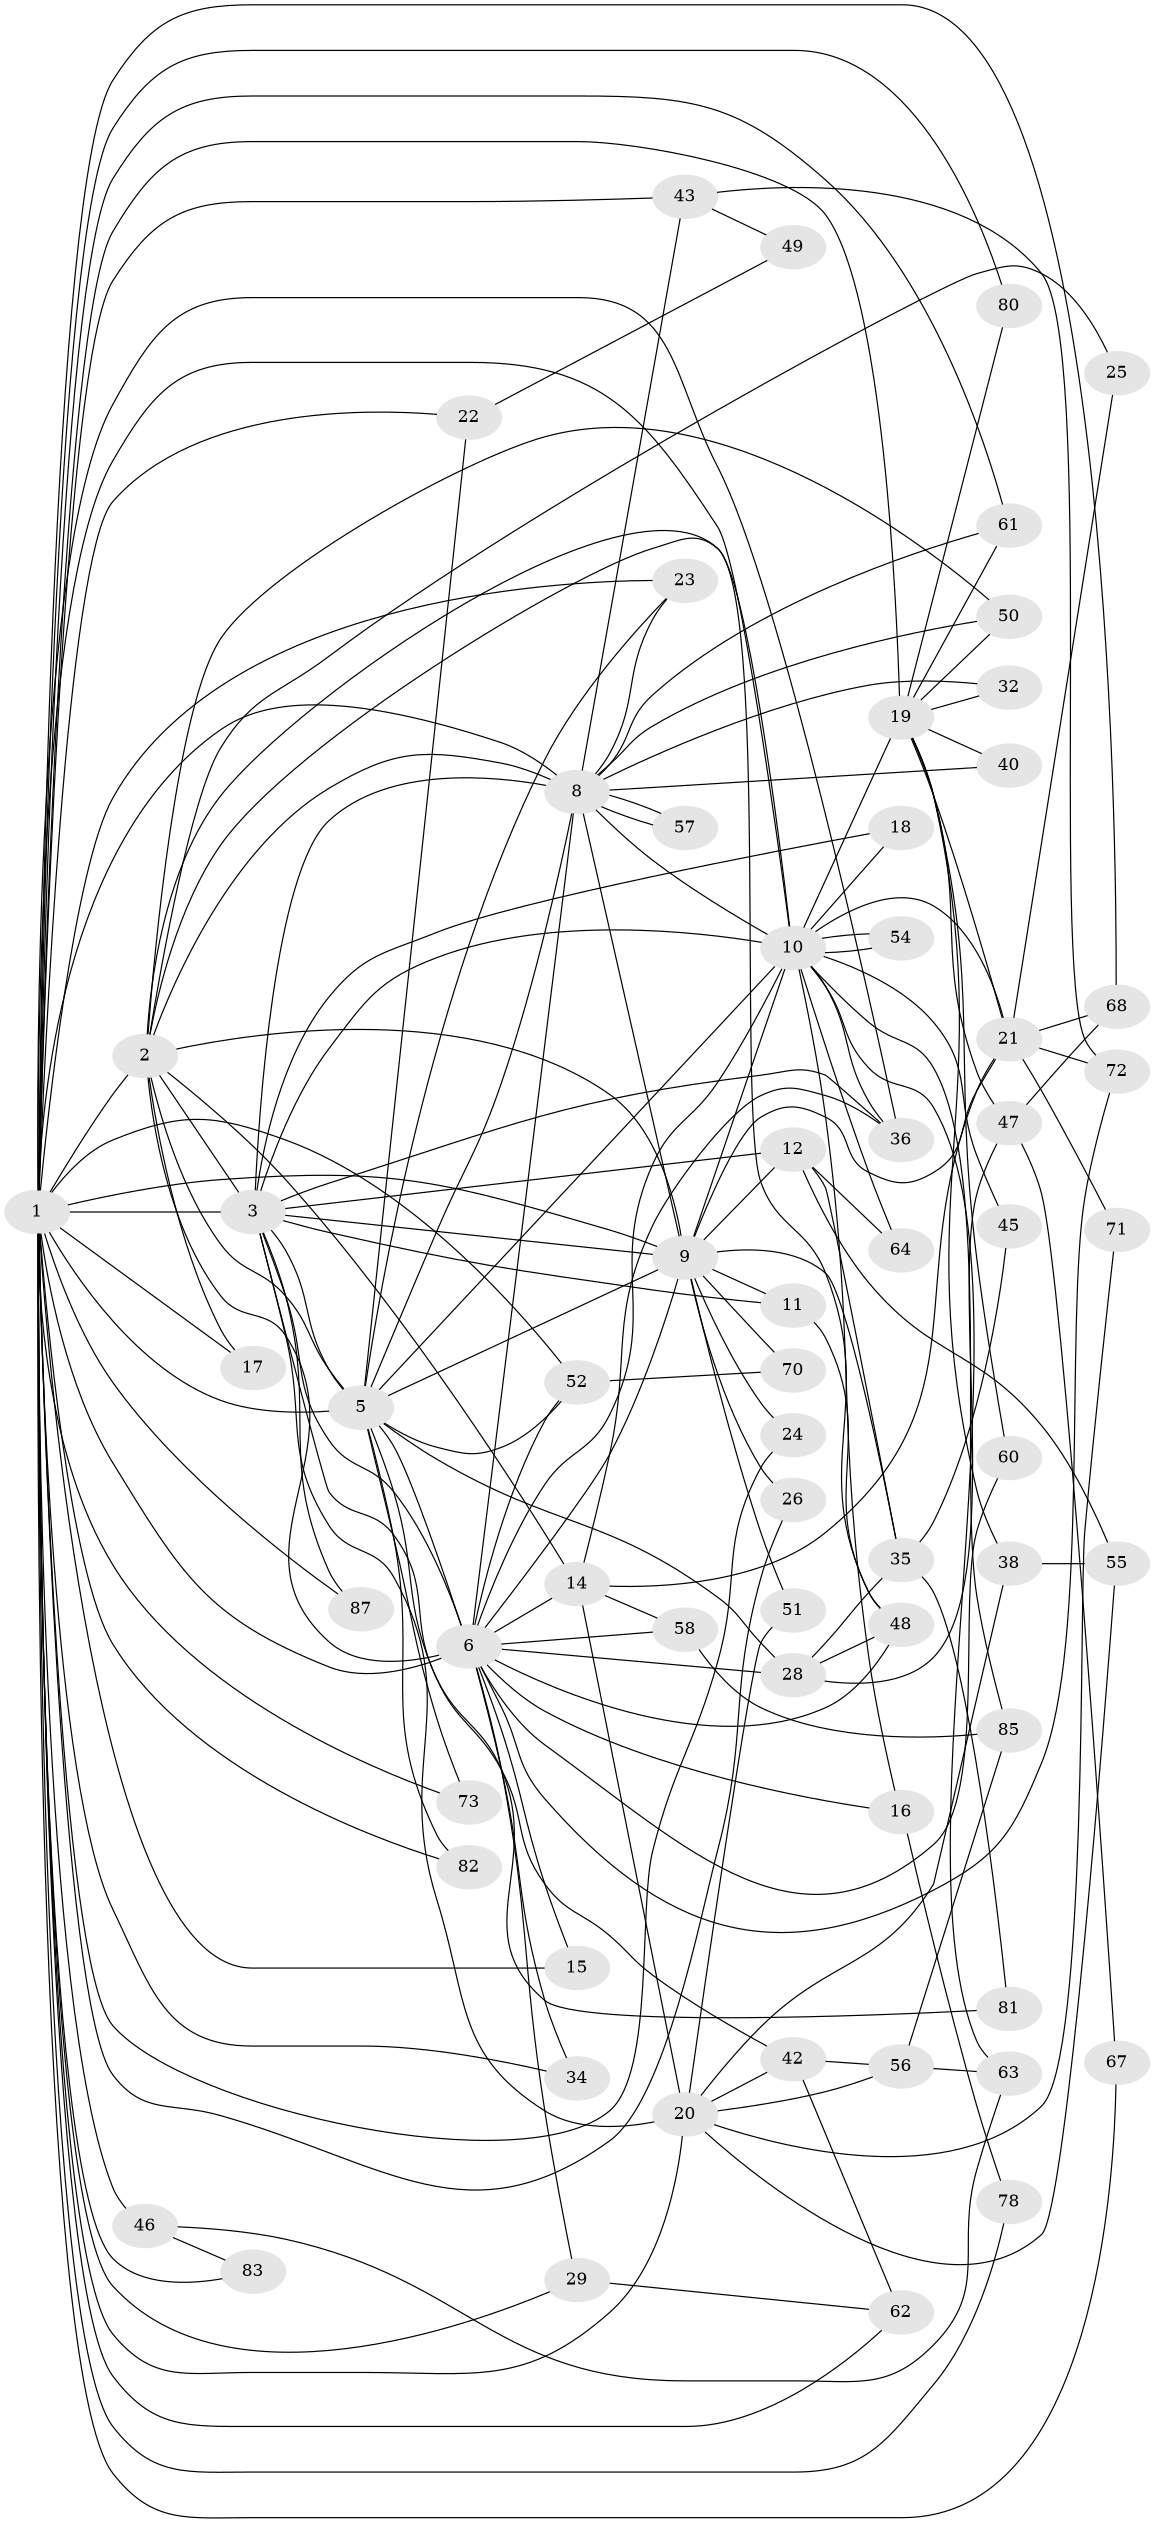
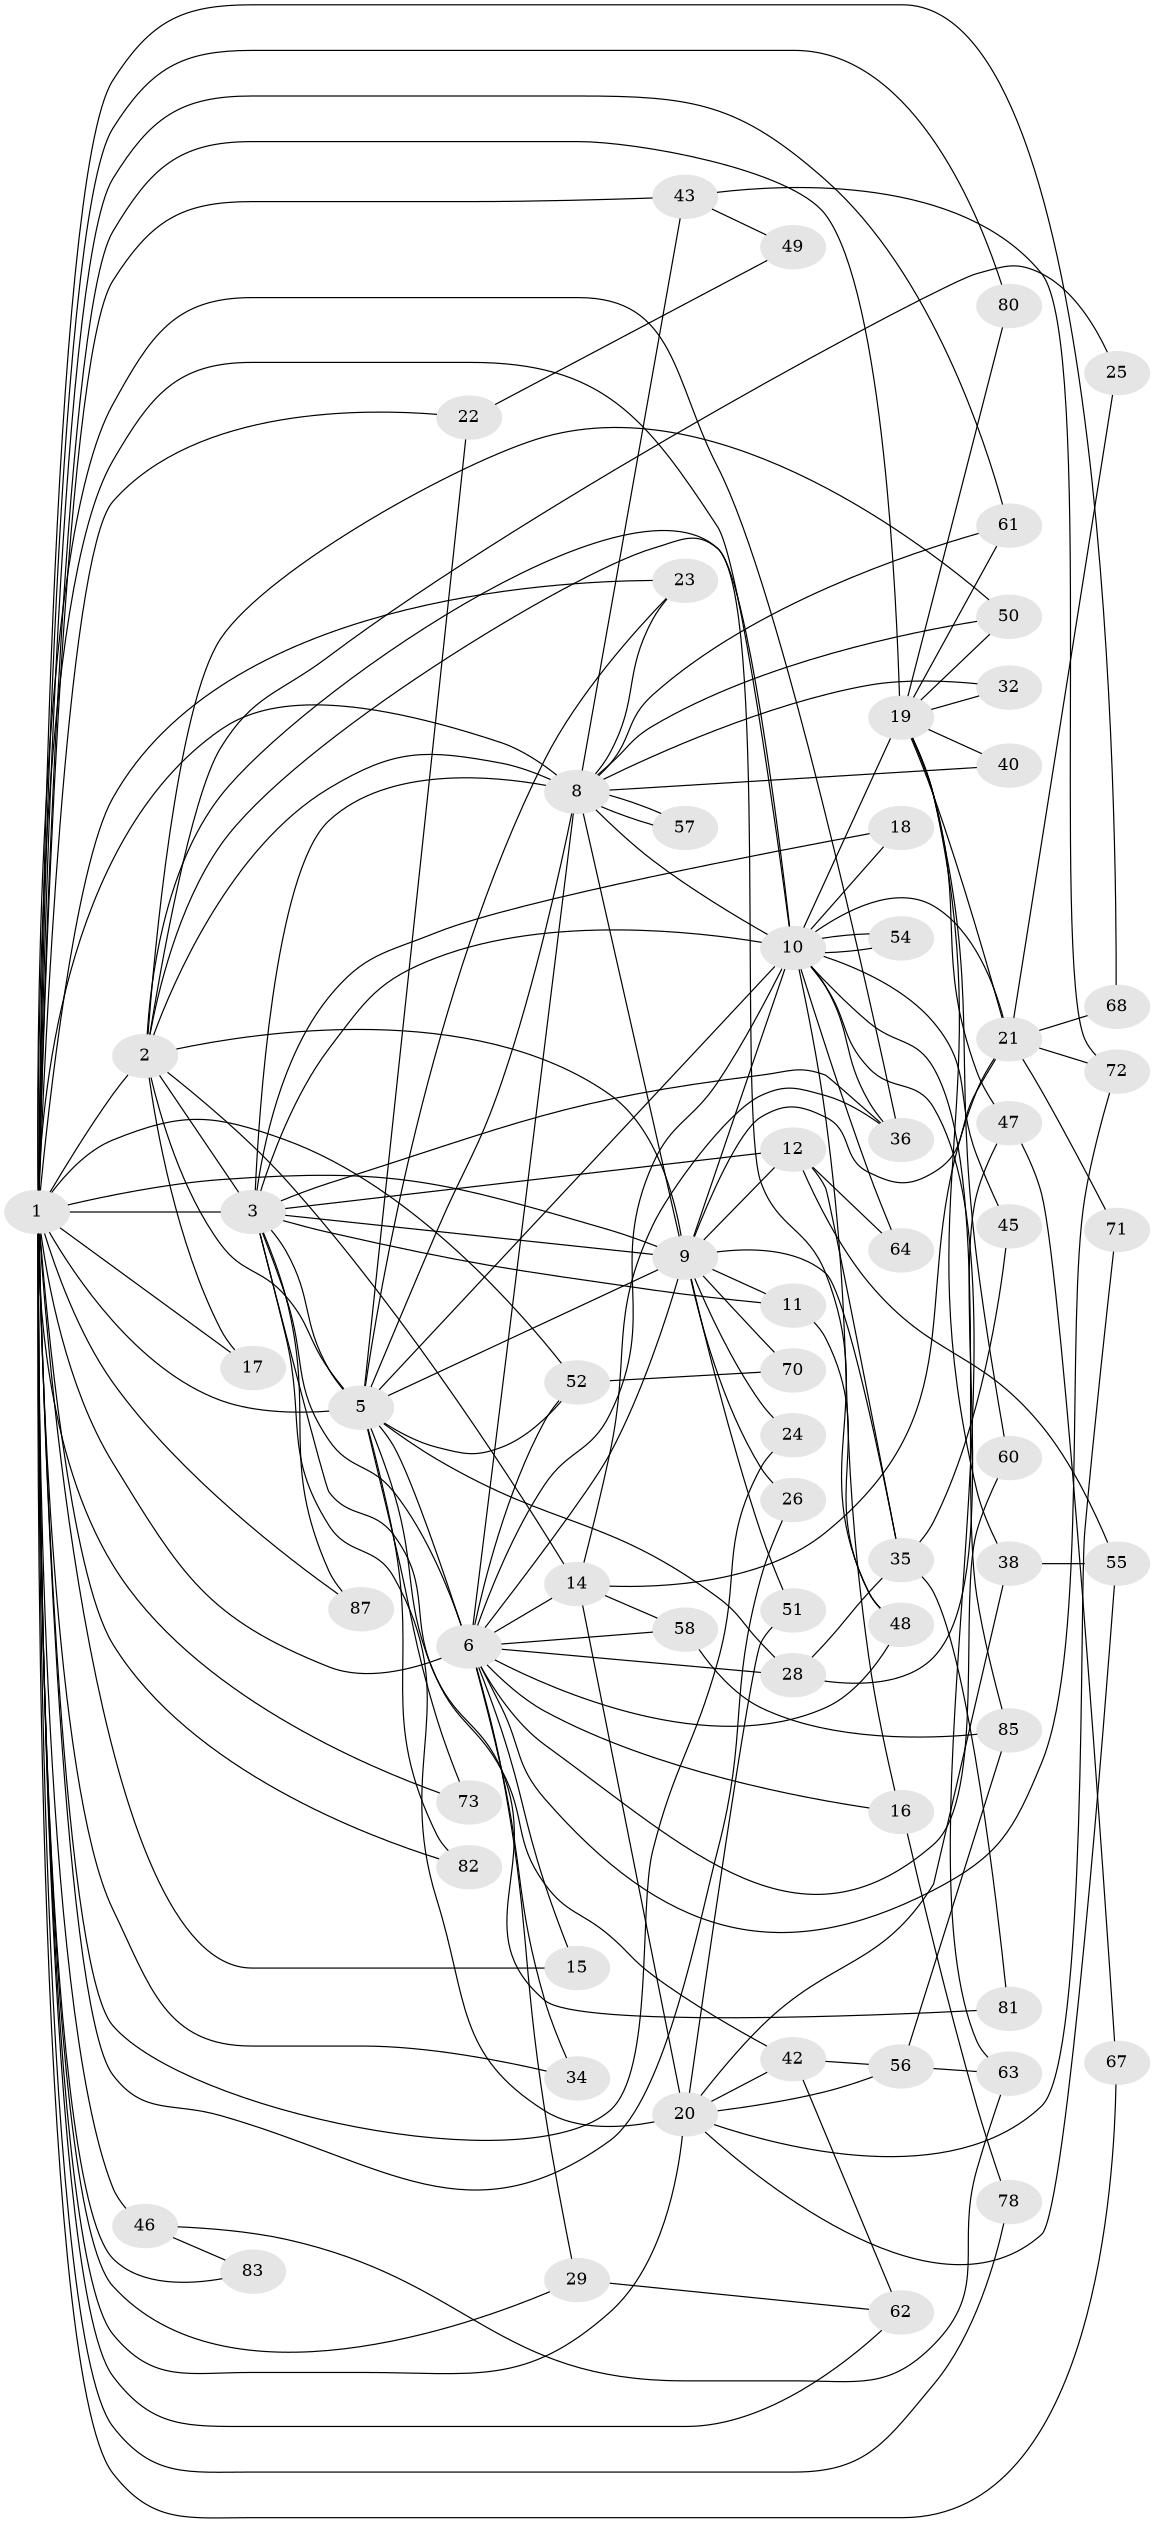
(1062, 1064) -> none
(263, 1318) -> none
(847, 1650) -> none
